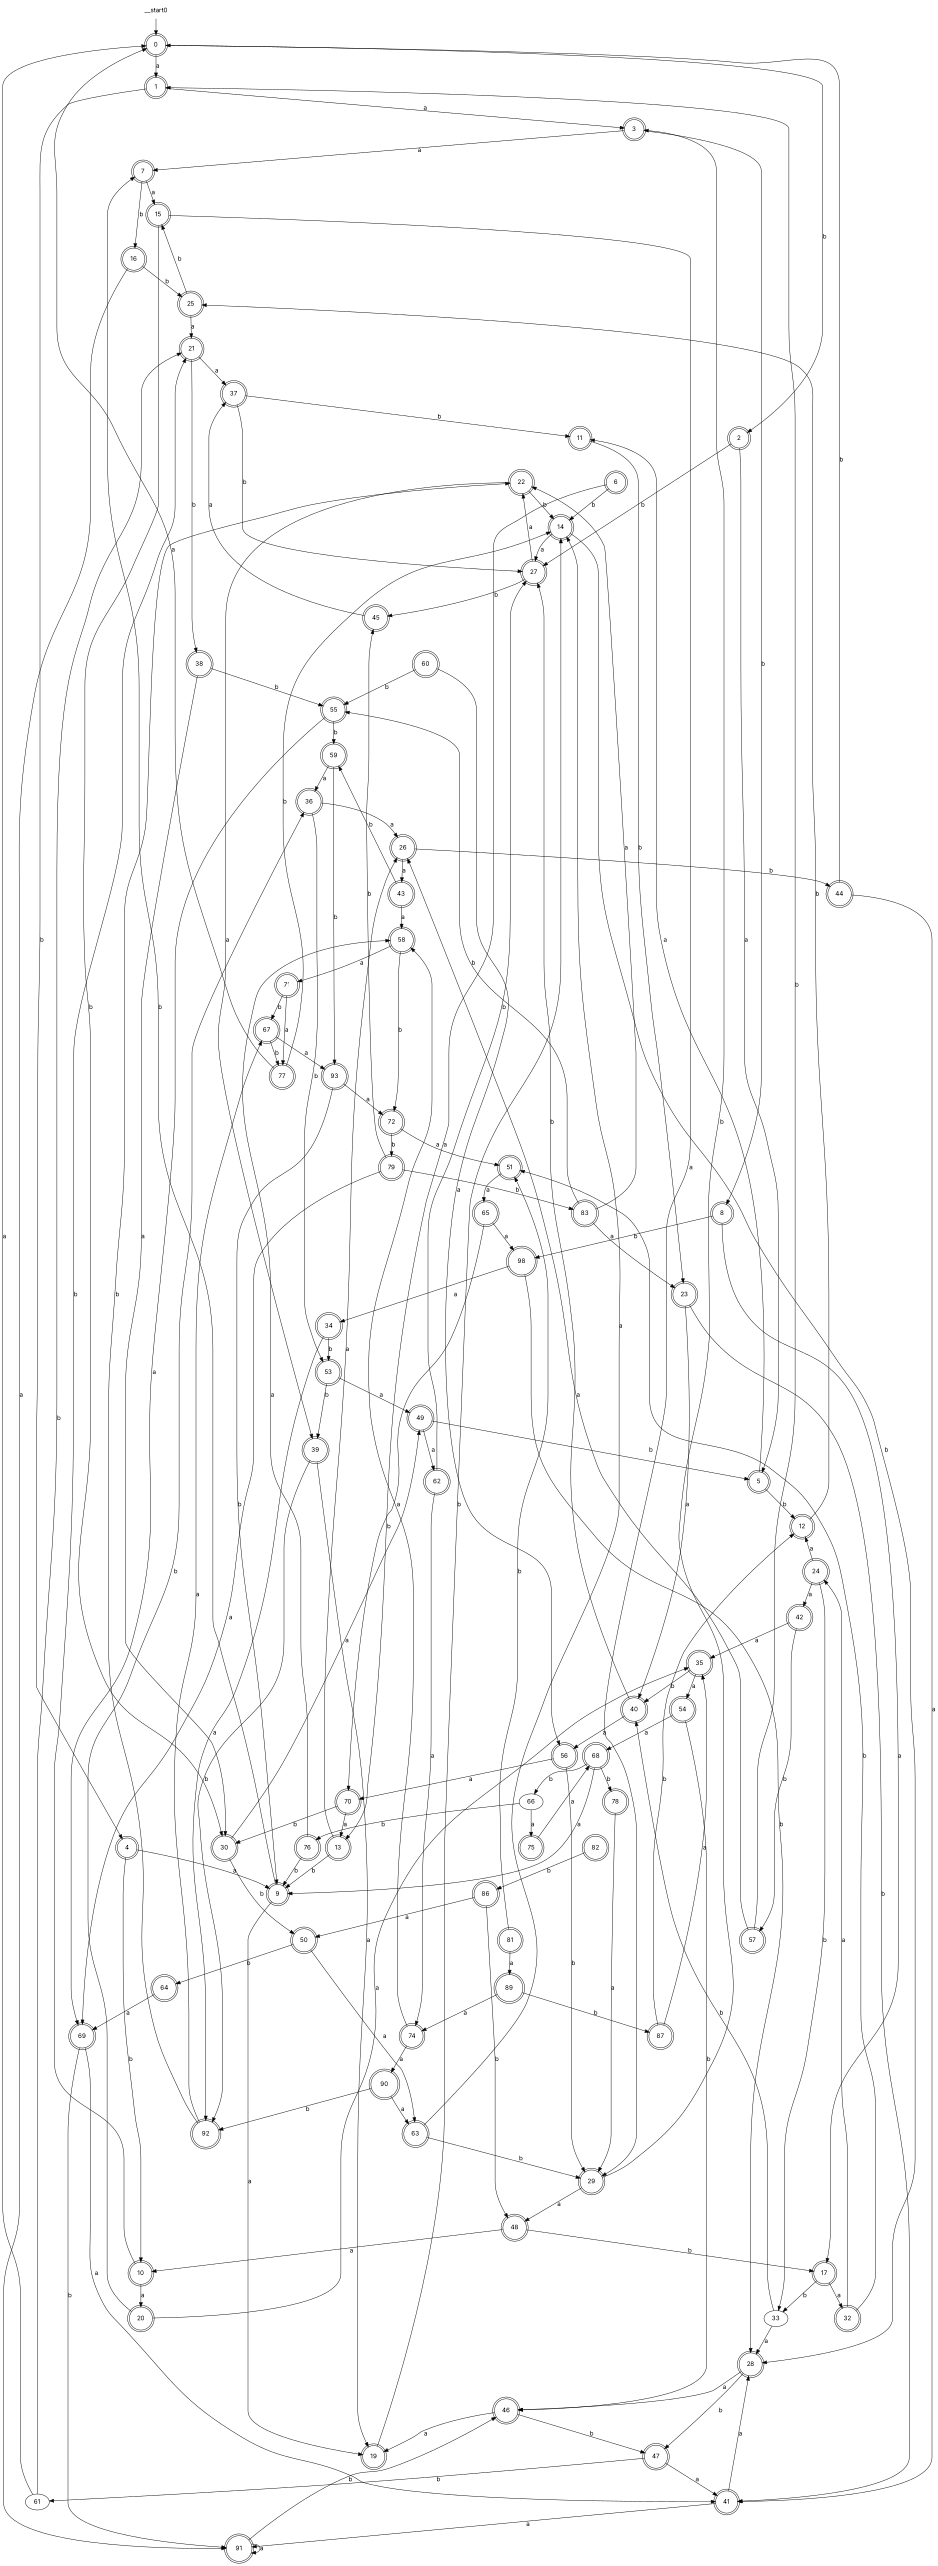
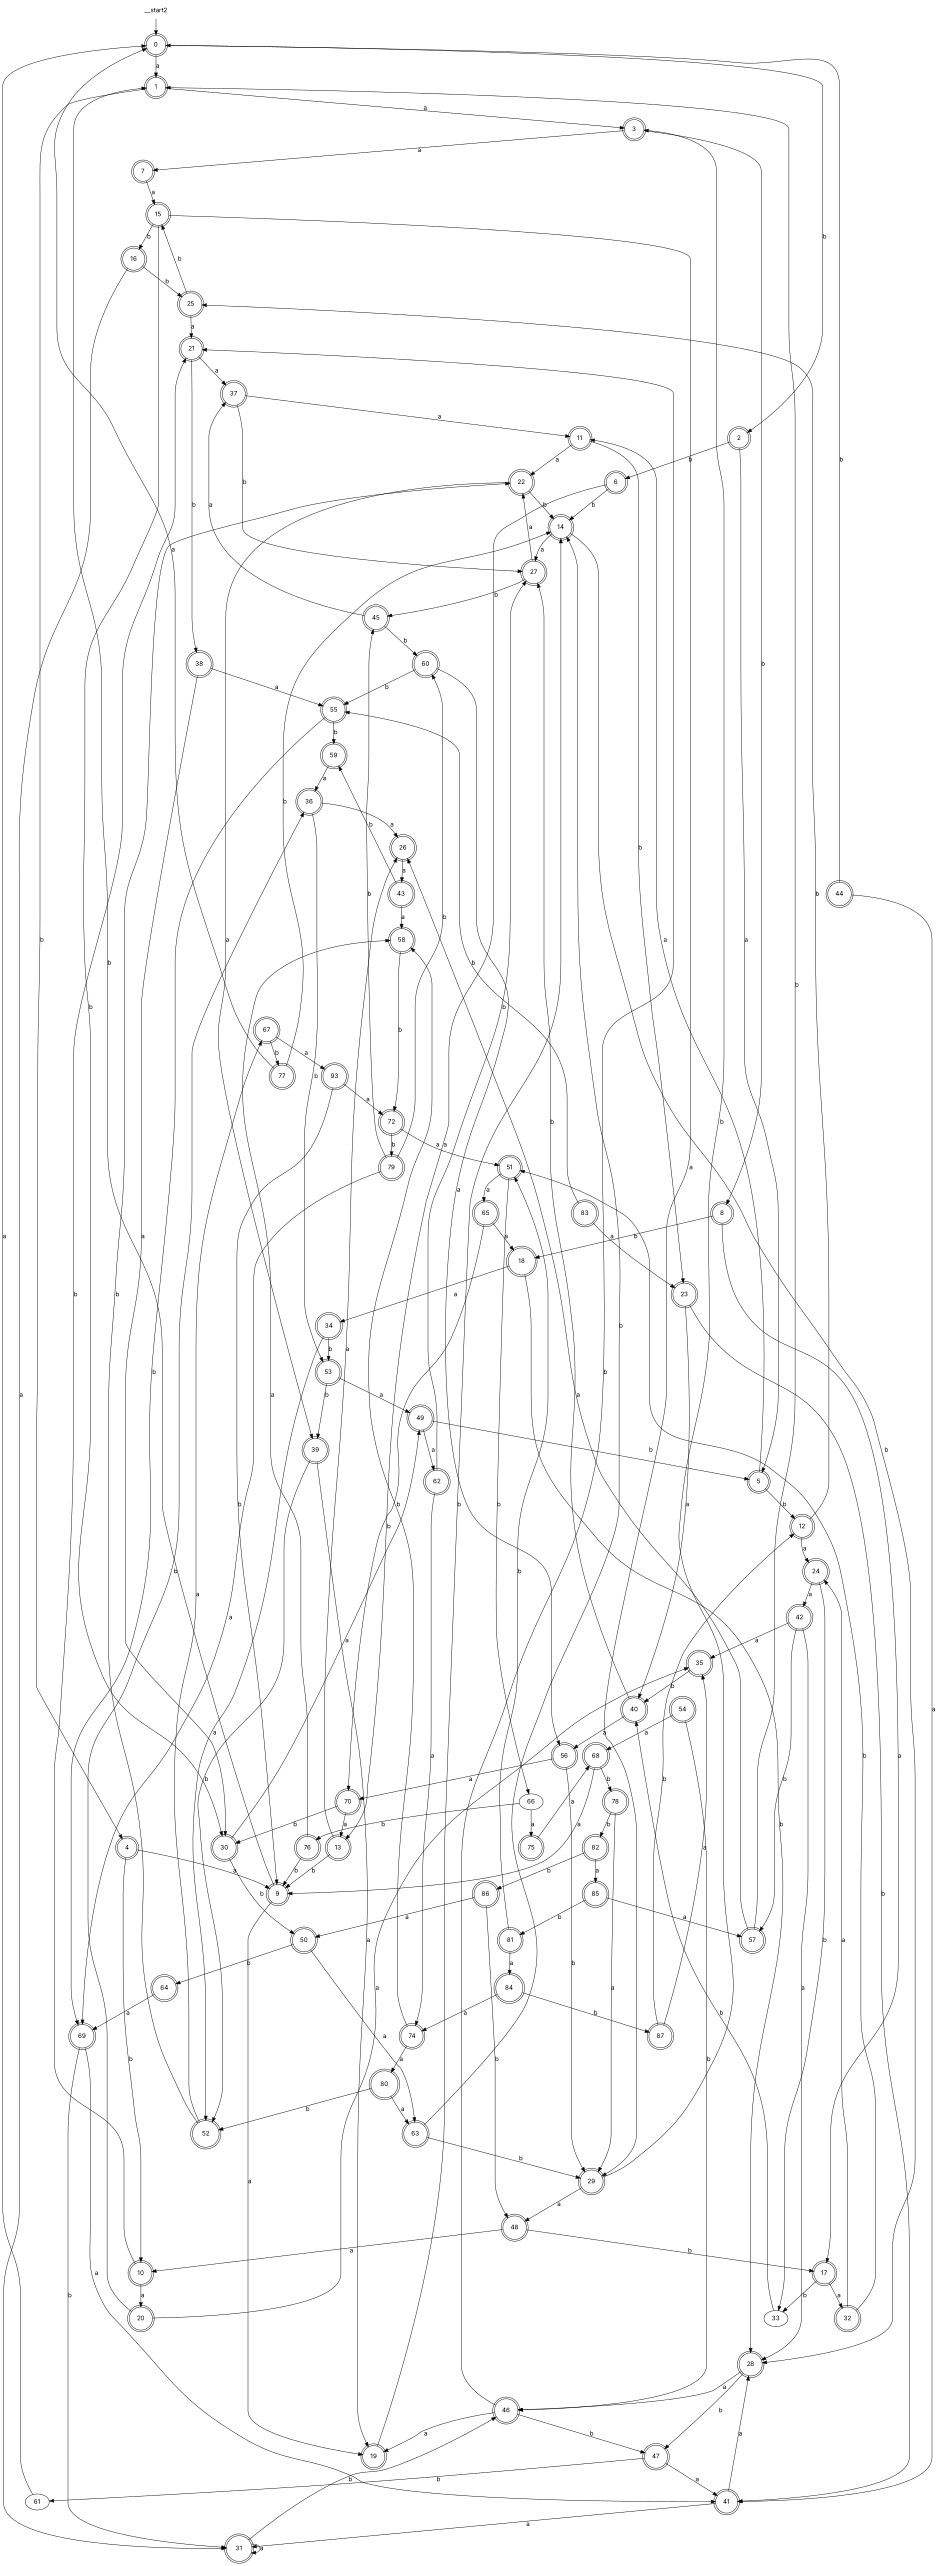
(156, 11) -> (156, 11)
(139, 212) -> (147, 235)
(440, 417) -> (440, 417)
(644, 501) -> (680, 460)
none -> (399, 639)
(277, 687) -> (277, 687)
(624, 842) -> (553, 459)
(621, 861) -> none
(334, 914) -> none
(287, 985) -> none
(158, 1033) -> (108, 975)
(482, 1185) -> (442, 922)
(522, 1261) -> (522, 1261)
(621, 1326) -> (621, 1326)
(154, 1372) -> (154, 1372)
(57, 1409) -> (602, 1168)
(398, 1505) -> (398, 1505)
(810, 1551) -> (802, 1549)
(692, 1684) -> none
(559, 1772) -> (498, 1485)
none -> (607, 1823)
none -> (596, 1894)
(509, 1988) -> (509, 1988)
(384, 2084) -> (384, 2084)
(206, 2134) -> (206, 2134)
(765, 2338) -> (801, 2001)
(239, 2549) -> (239, 2549)
